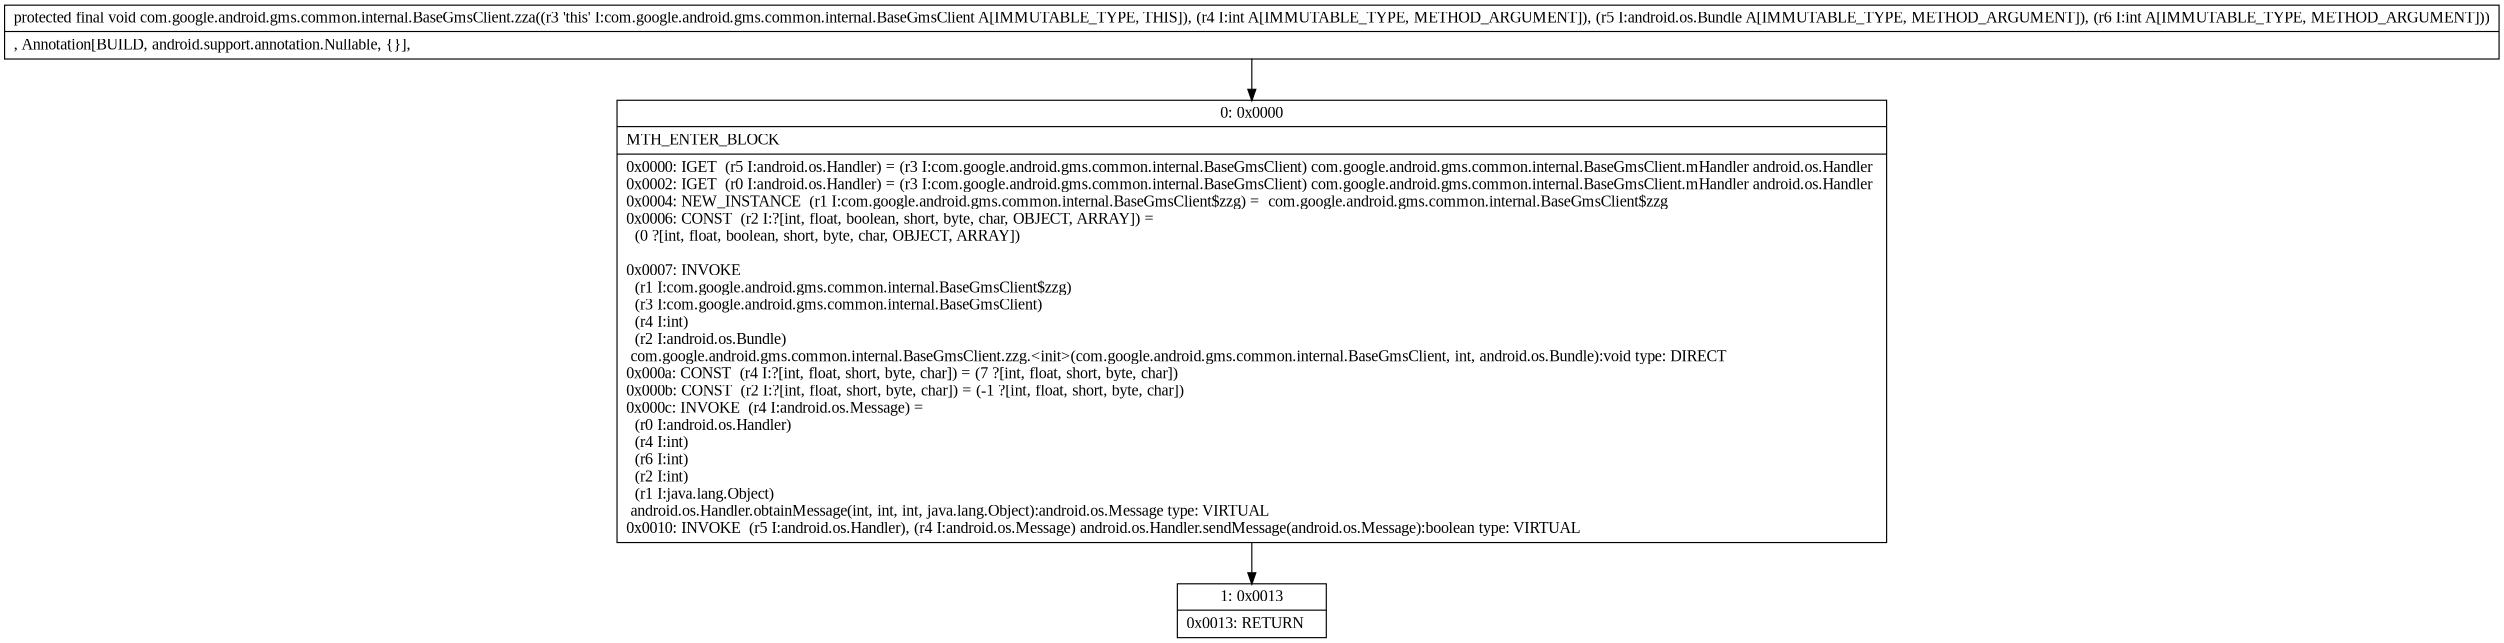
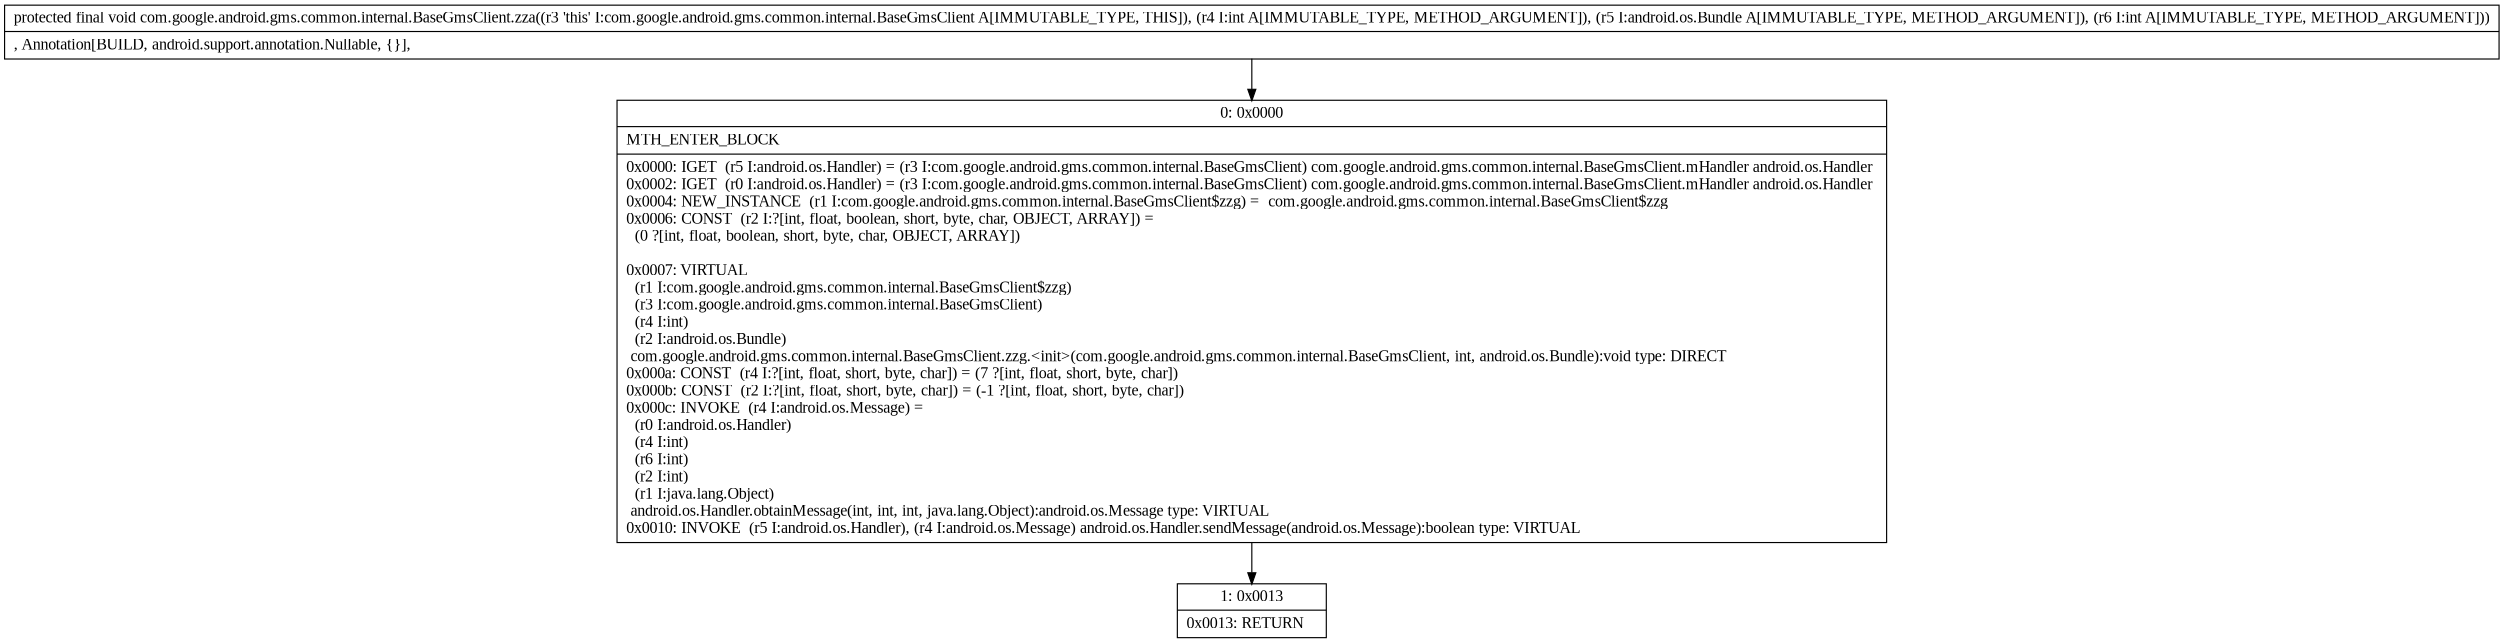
(688, 270) -> (692, 270)
